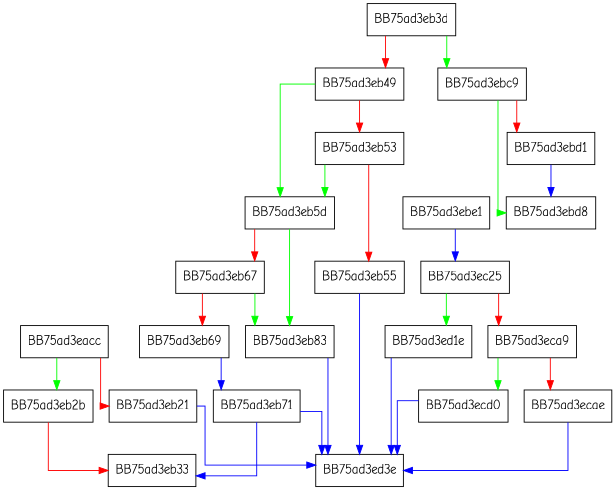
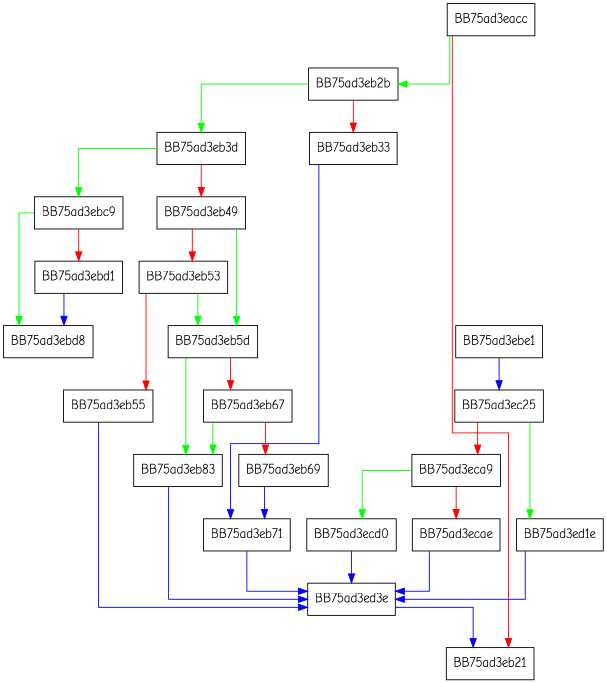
none -> (235, 84)
(222, 465) -> (450, 607)
(257, 475) -> (319, 381)
